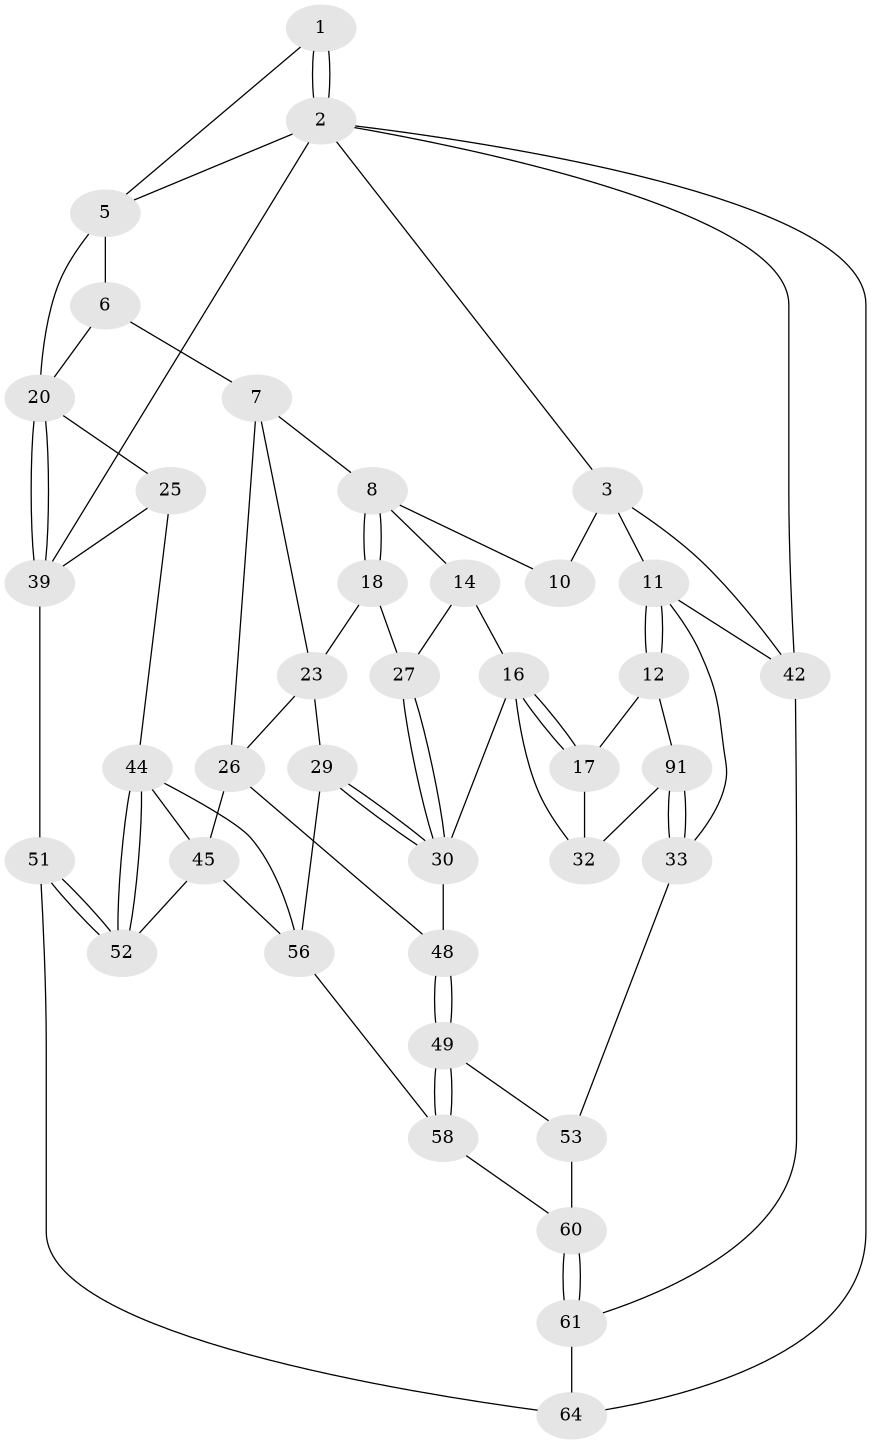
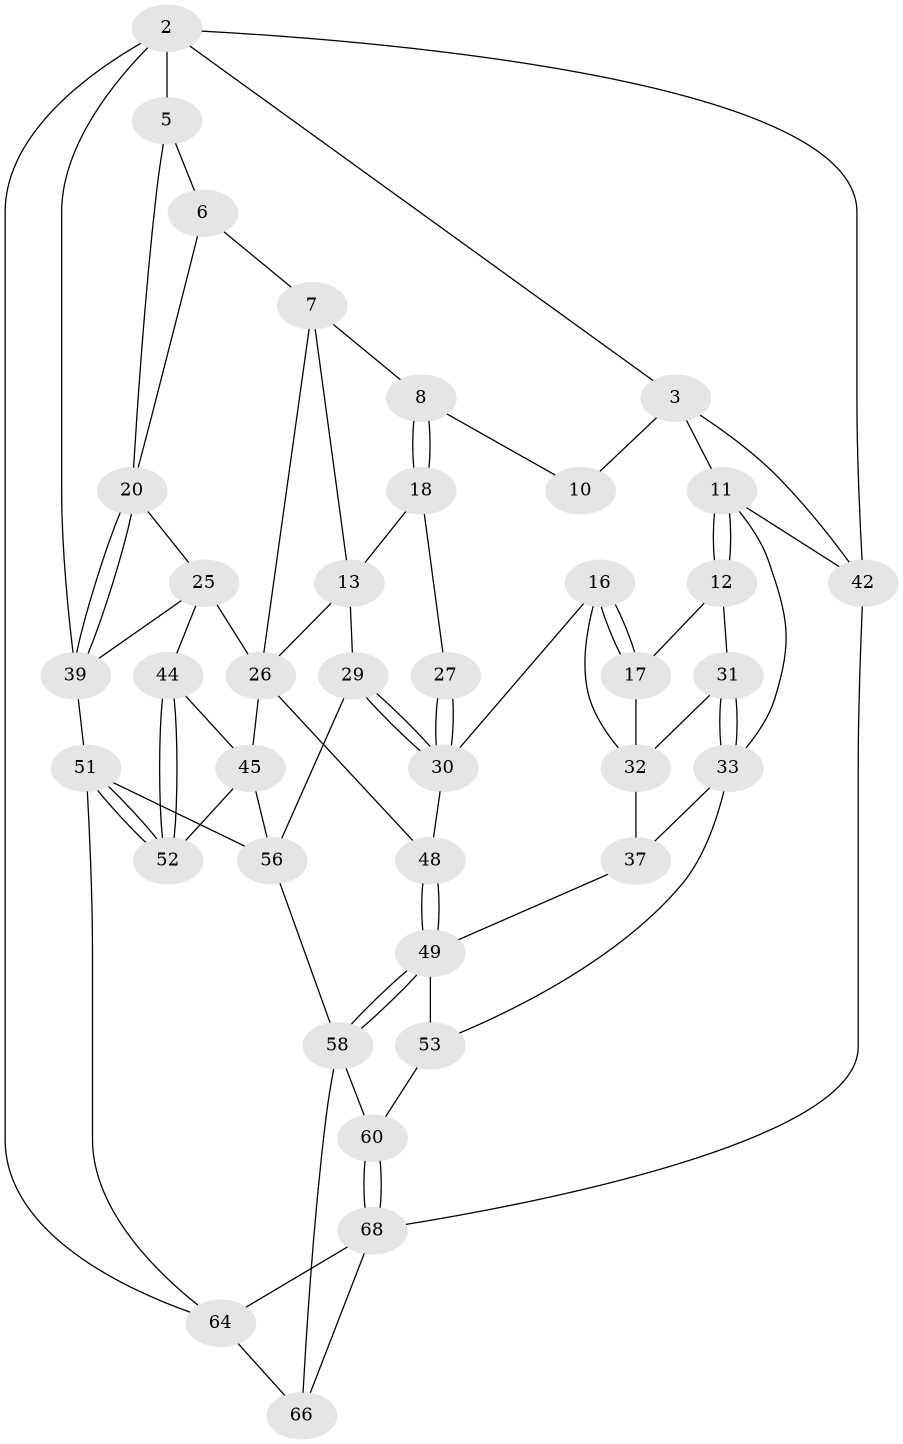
(321, 28) -> none
(465, 583) -> none
none -> (233, 630)
(312, 676) -> (349, 583)
(677, 768) -> (728, 676)
(251, 838) -> (186, 818)
none -> (636, 861)
(572, 1323) -> (373, 1231)
none -> (302, 1416)
